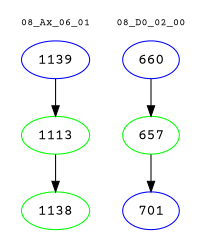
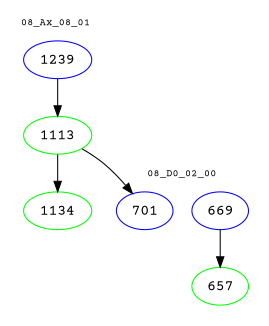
(56, 23) -> (56, 23)
(56, 60) -> (58, 60)
(151, 60) -> (220, 211)
(151, 168) -> (115, 174)
(56, 211) -> (58, 211)
